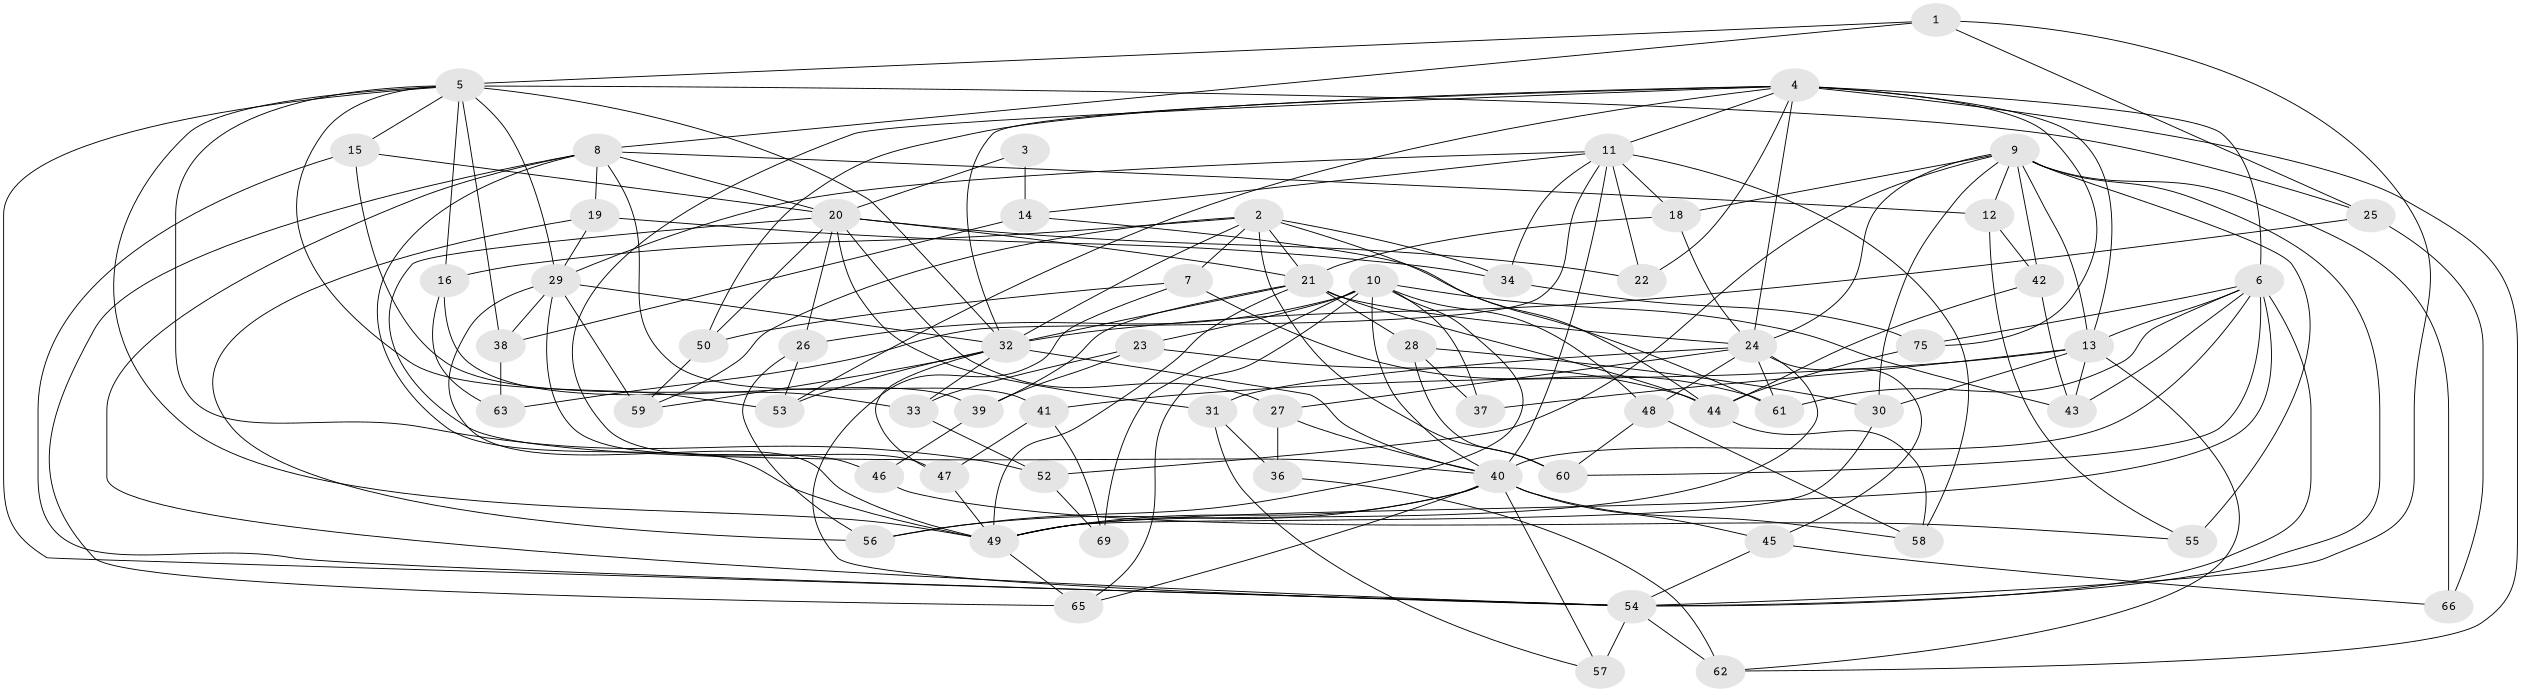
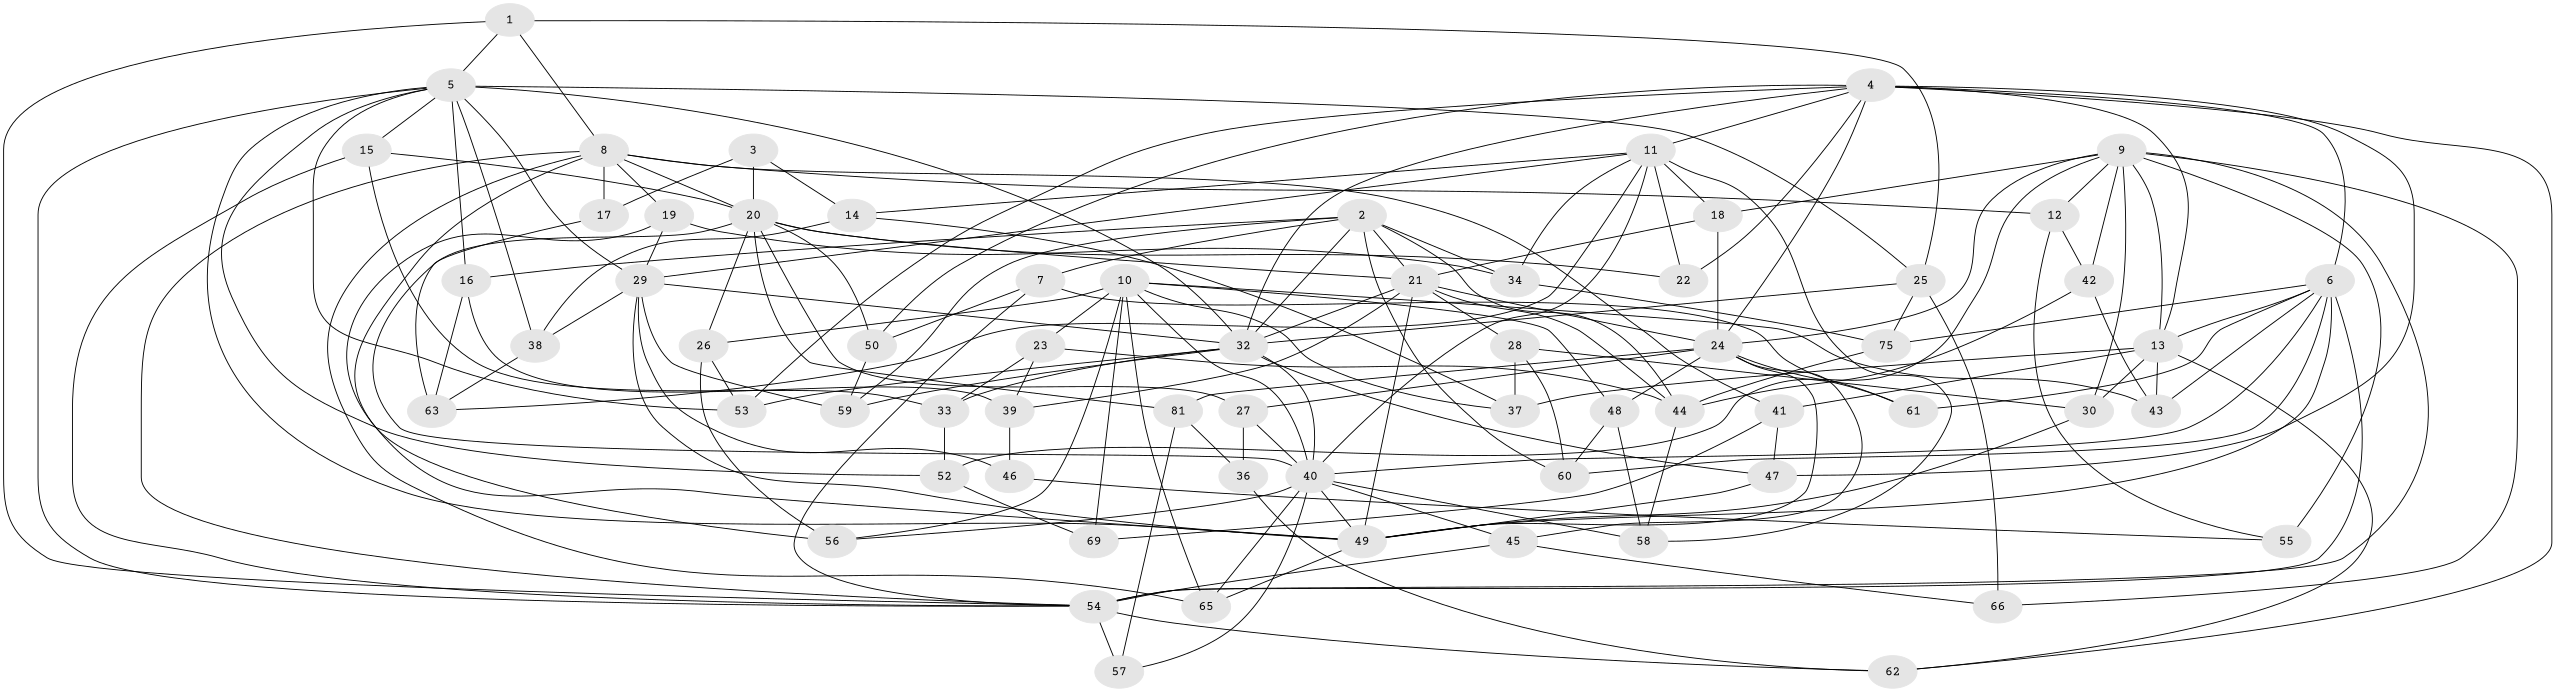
(2075, 168) -> (1904, 312)
none -> (604, 216)
(1252, 239) -> (1196, 276)
(1213, 411) -> (1178, 411)
